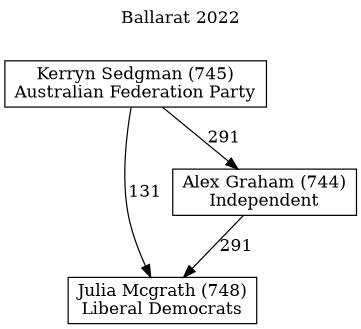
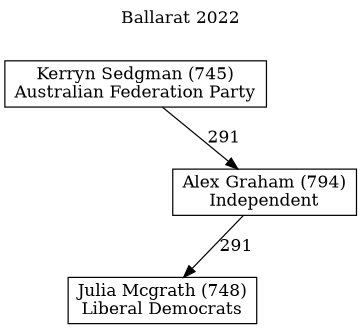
(125, 188) -> none
(265, 192) -> (265, 192)
